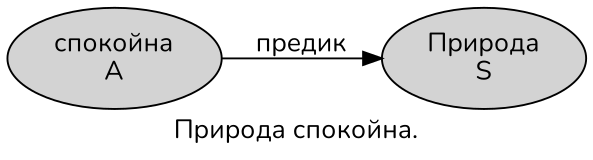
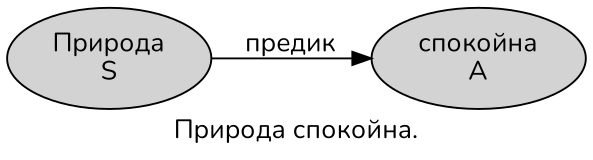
(292, 58) -> (281, 58)
